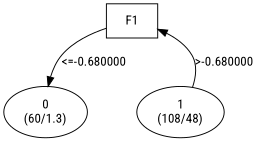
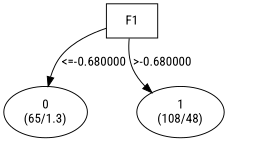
(192, 55) -> (131, 64)
(46, 112) -> (46, 112)
